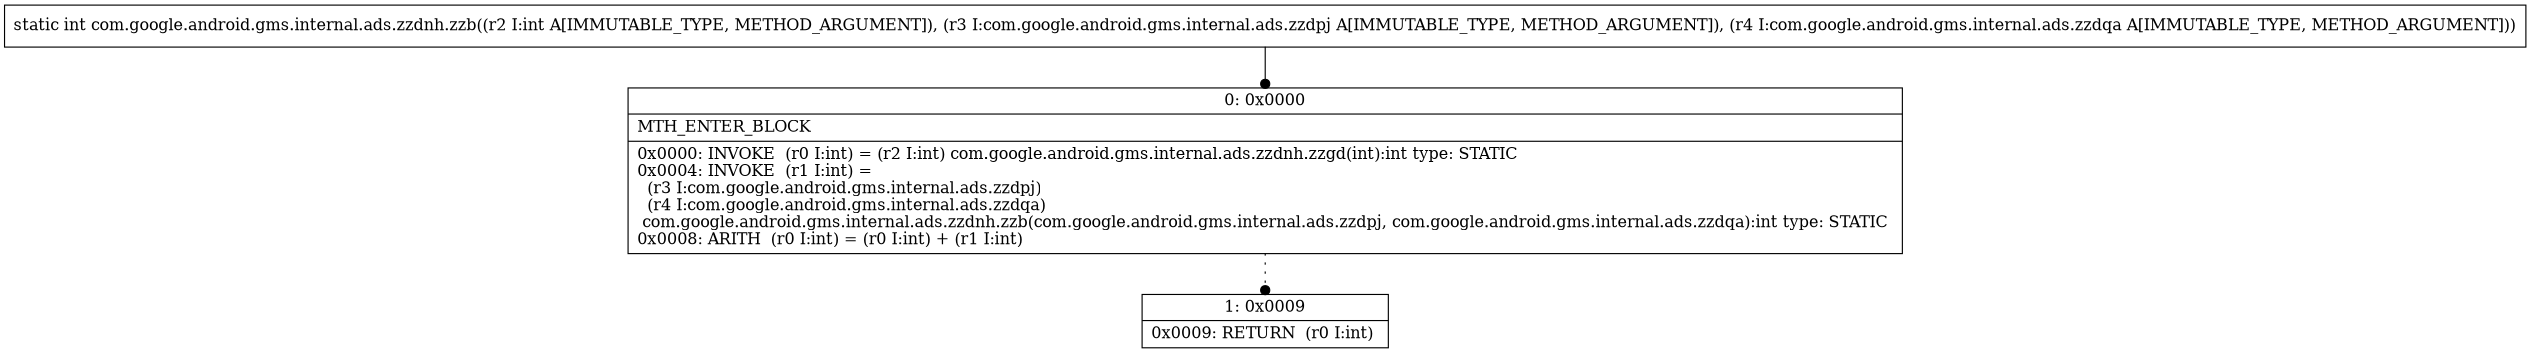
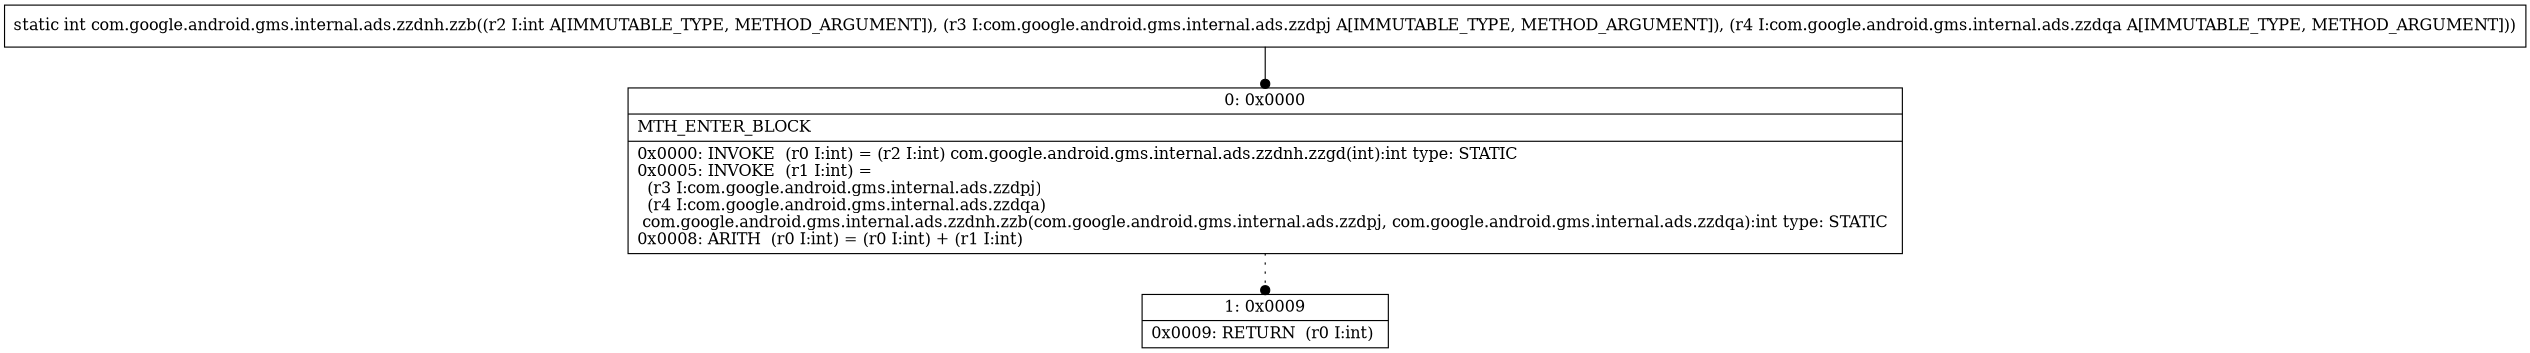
(757, 171) -> (757, 171)
